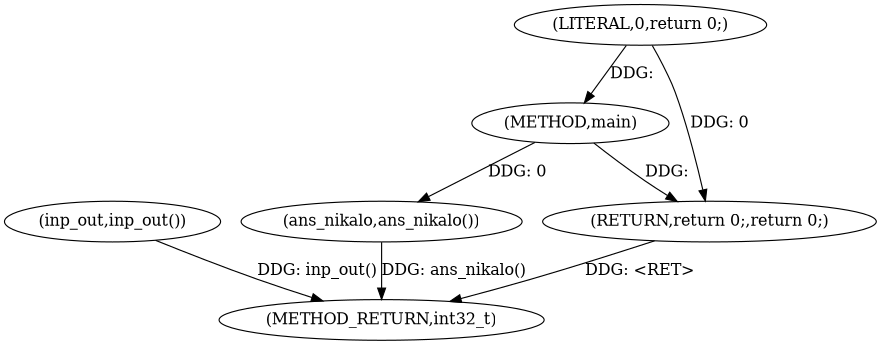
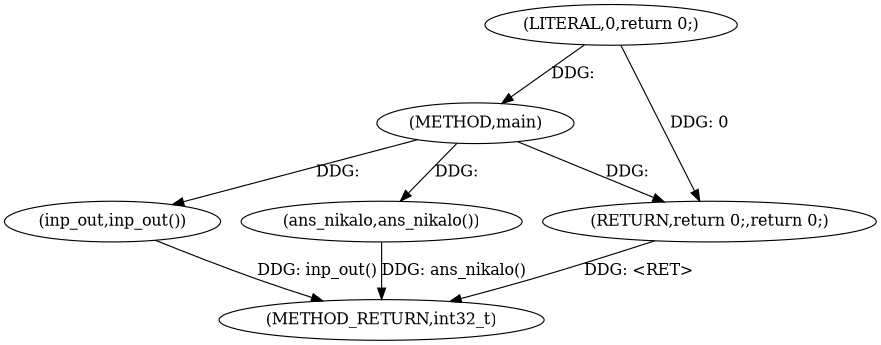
none -> (300, 171)
(517, 172) -> (459, 172)
